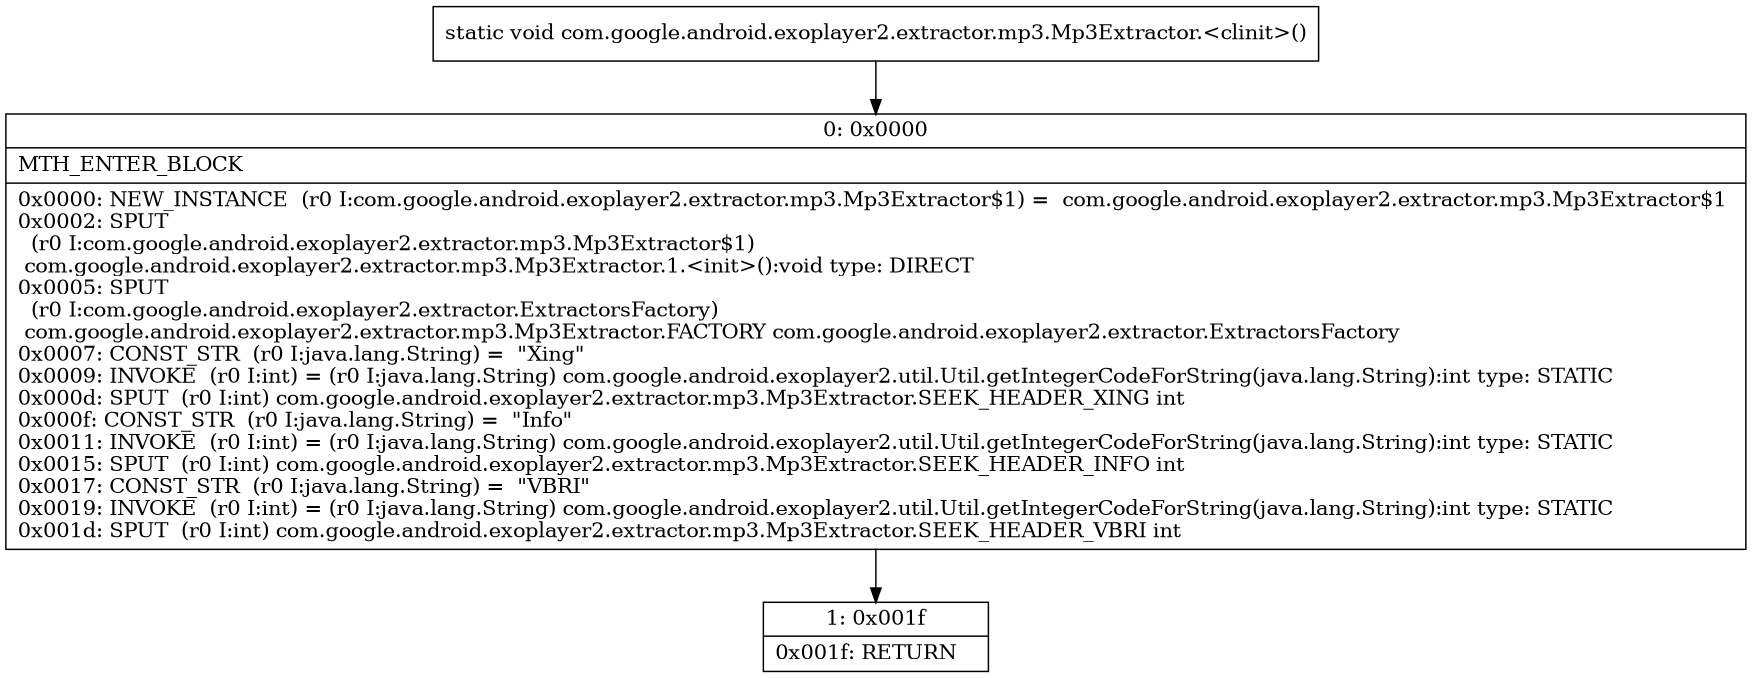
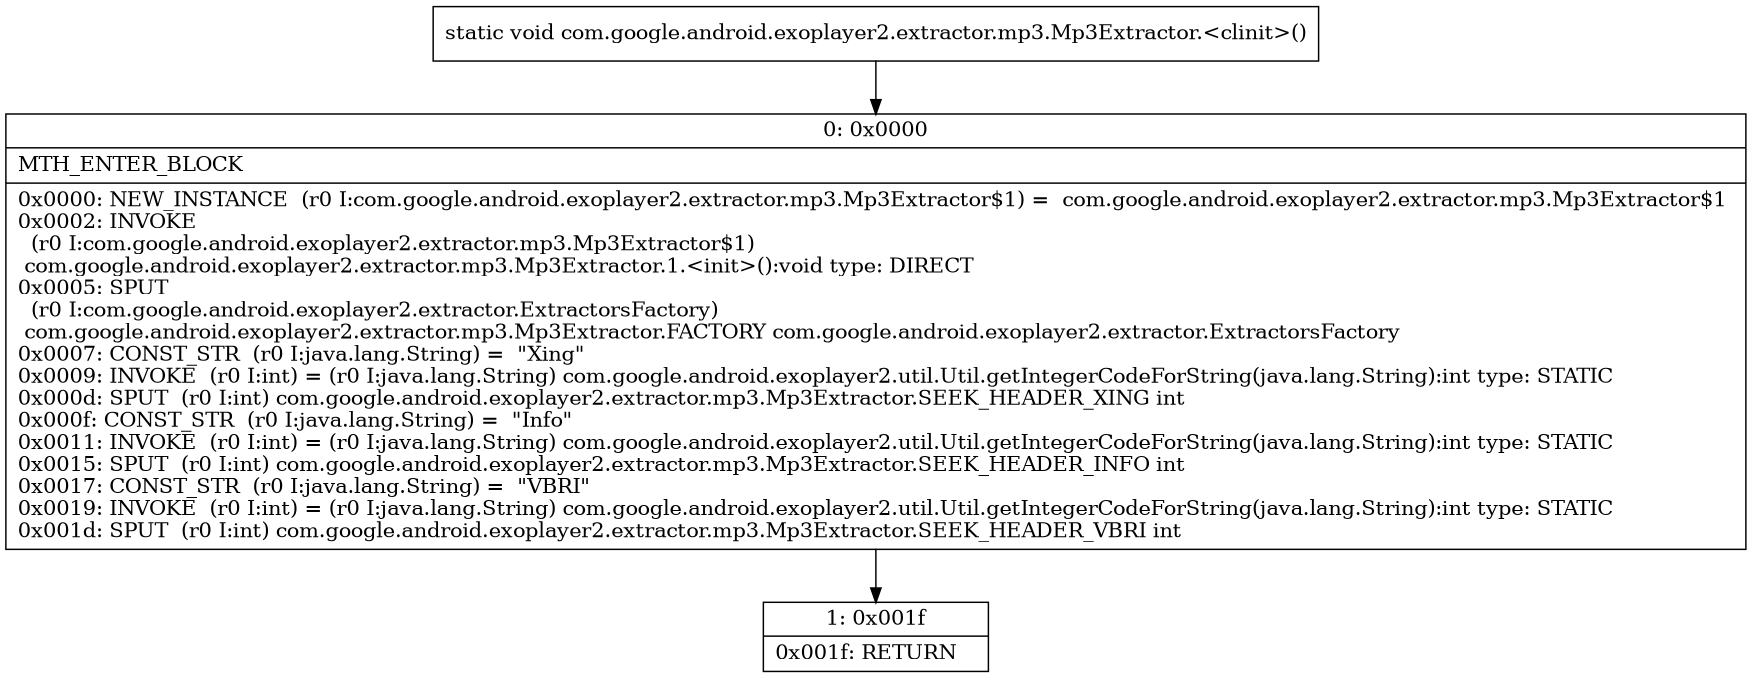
(100, 222) -> (114, 222)
